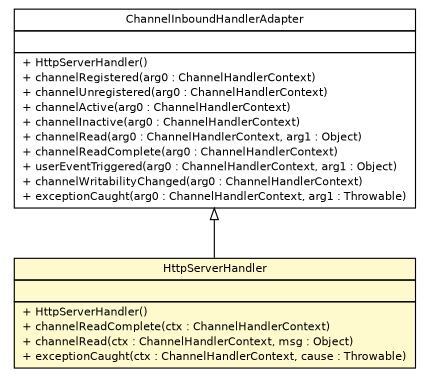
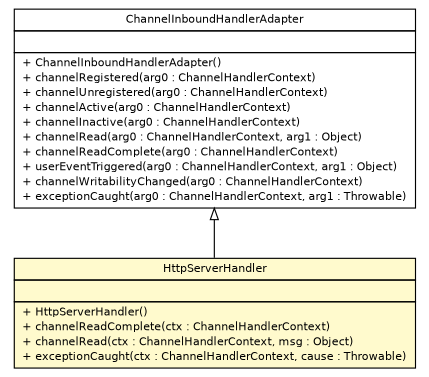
(85, 63) -> (122, 63)
